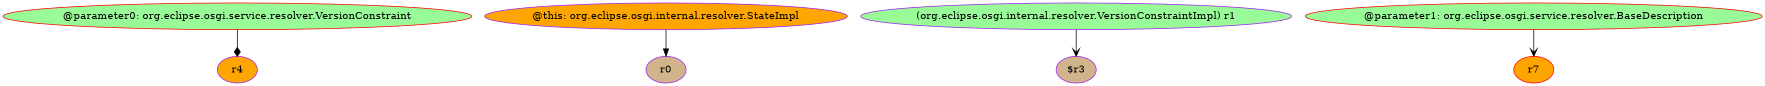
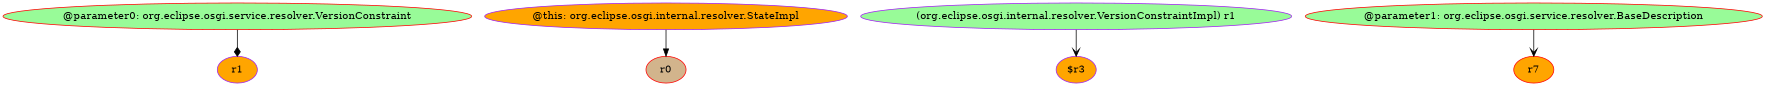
(237, 70) -> (237, 70)
(666, 70) -> (666, 70)
(1076, 70) -> (1076, 70)
